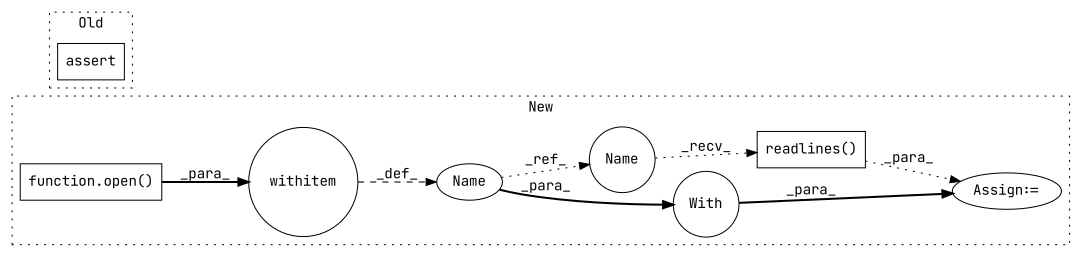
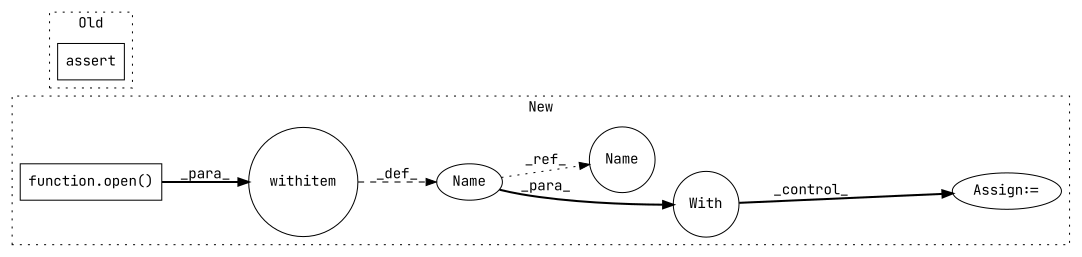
(811, 150) -> none
(811, 191) -> (811, 191)
